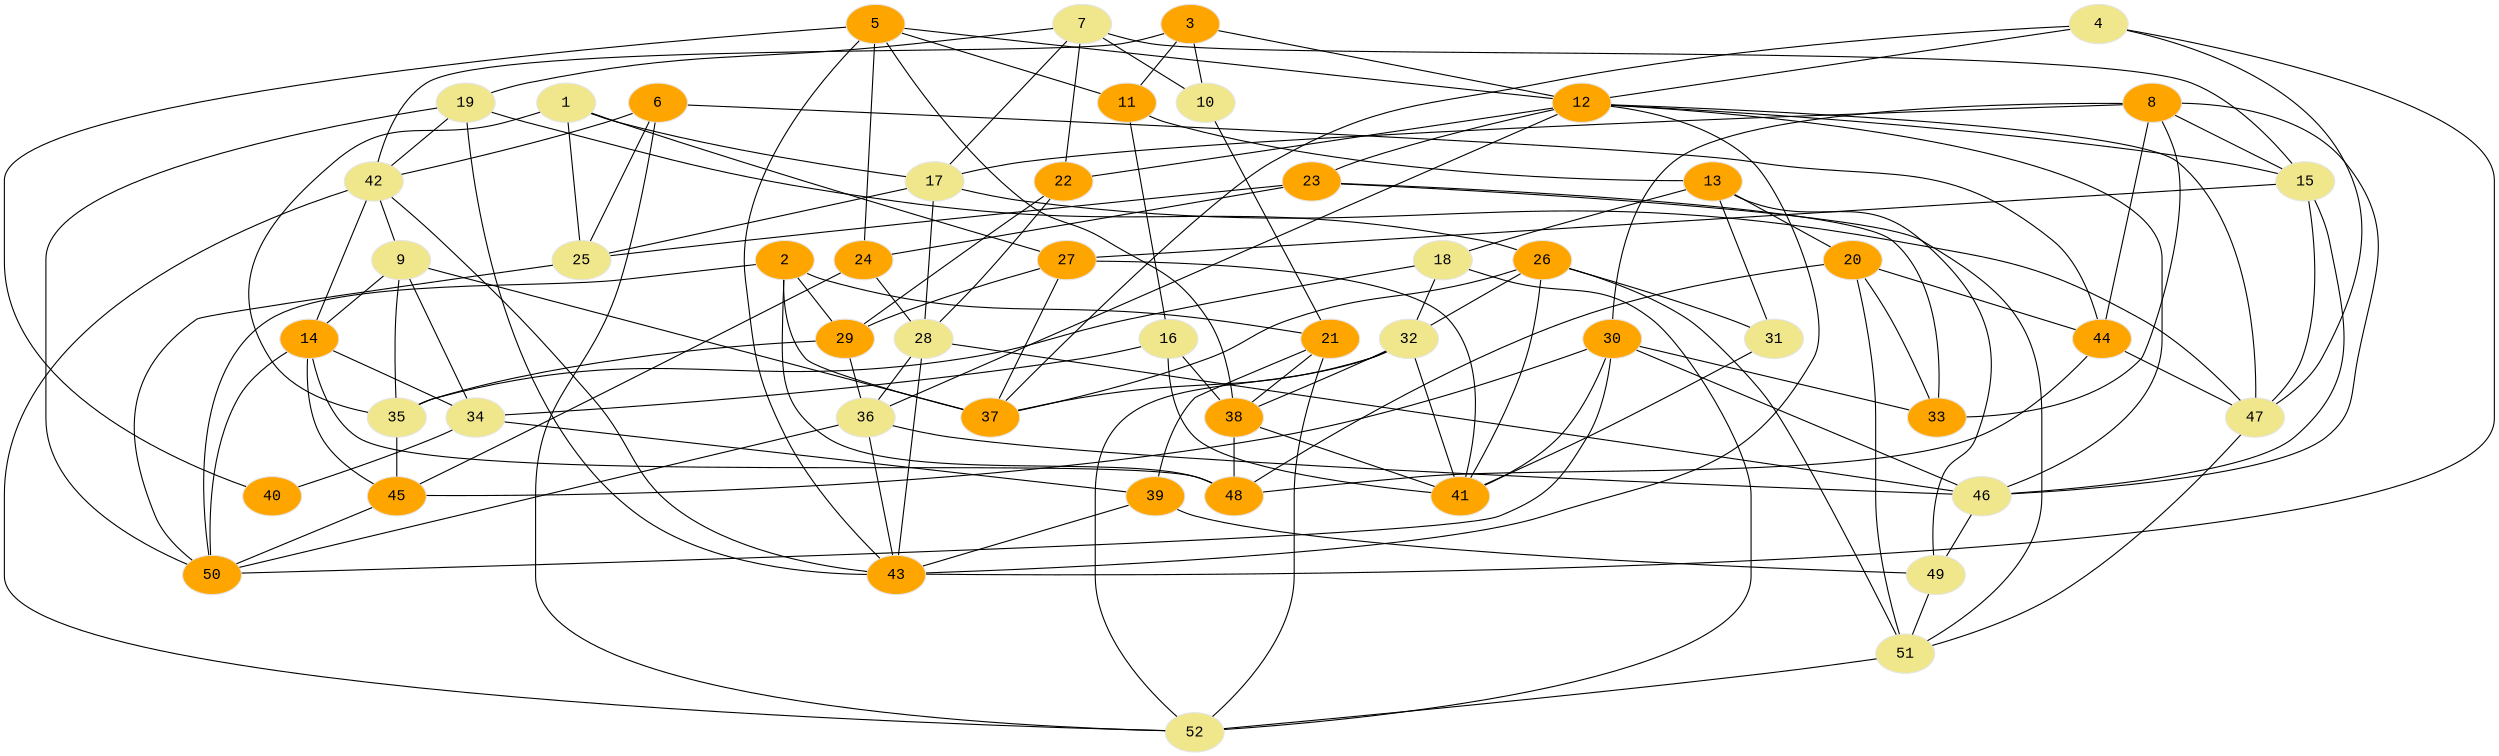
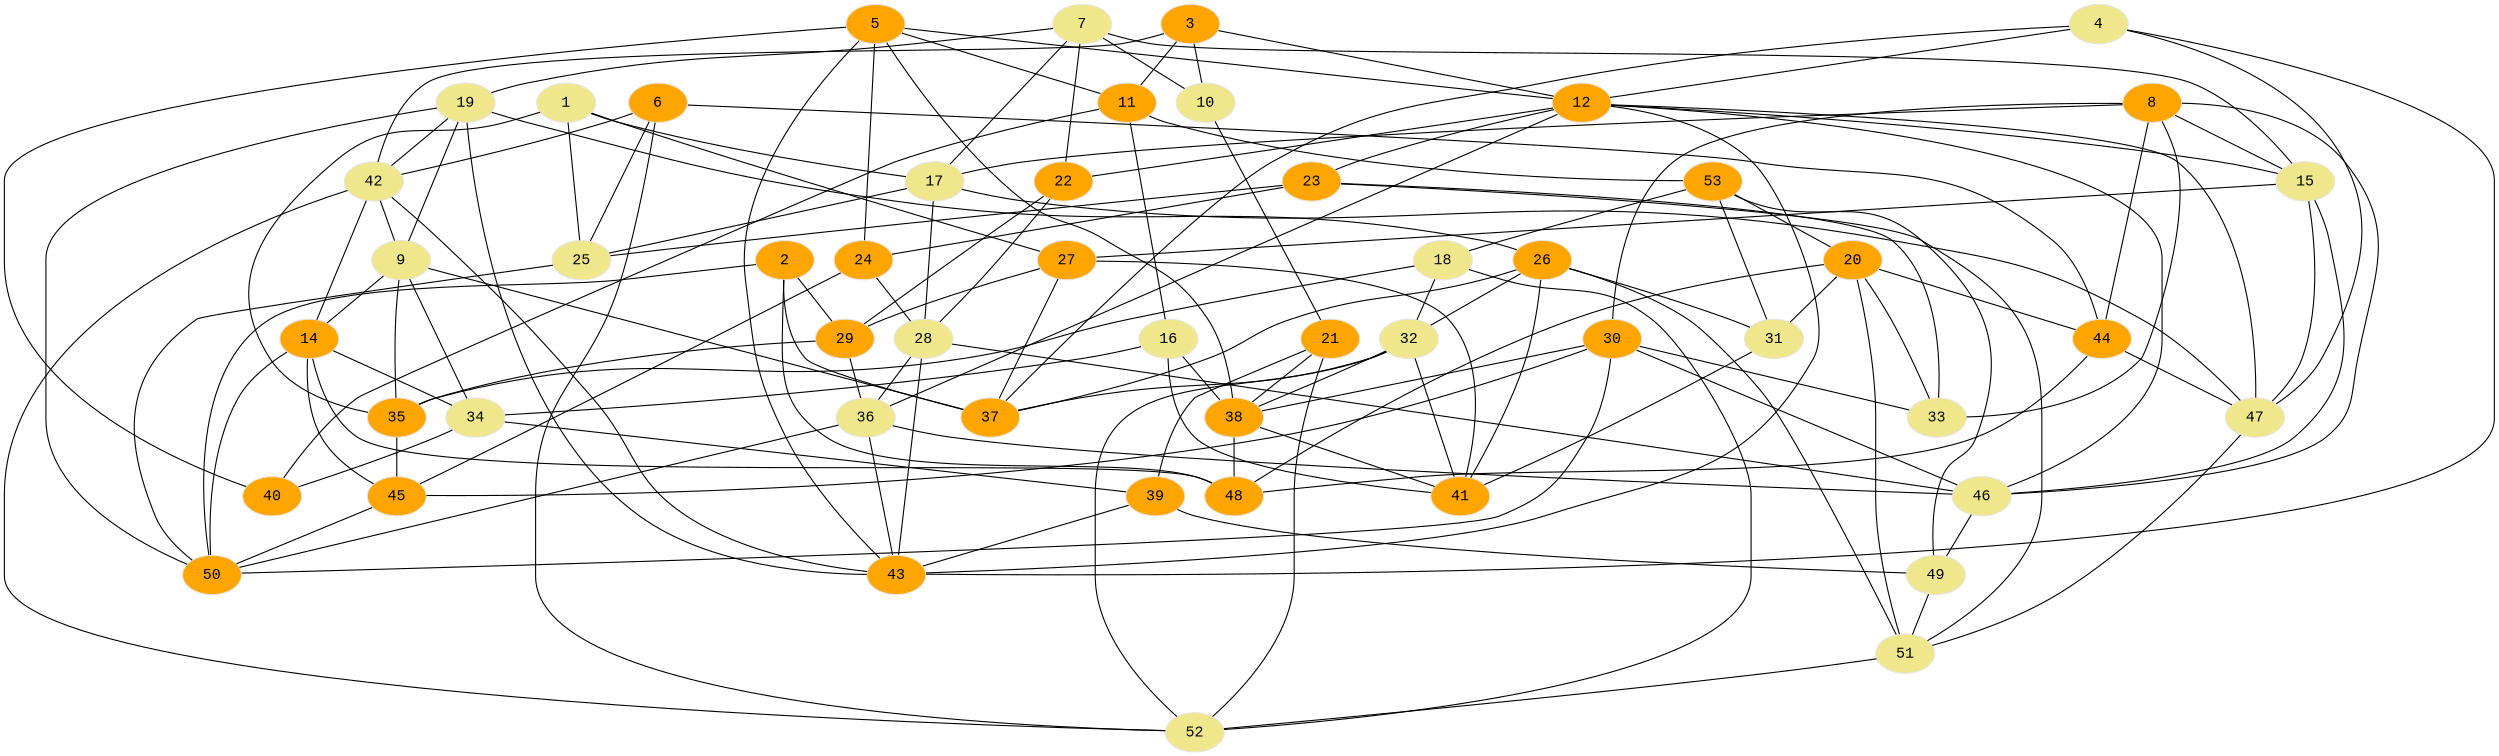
(1713, 181) -> (1713, 181)
none -> (433, 182)
none -> (672, 258)
none -> (1809, 304)
(1053, 309) -> none
(397, 418) -> (397, 418)
(1937, 418) -> (1937, 418)
(1554, 442) -> (1415, 380)
